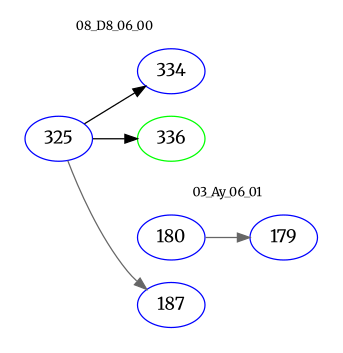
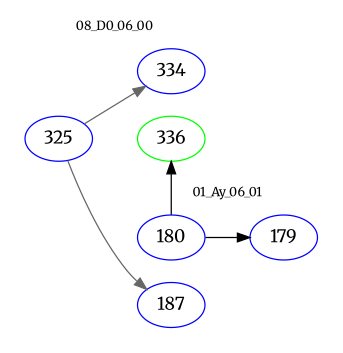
(115, 27) -> (115, 27)
(110, 108) -> (110, 108)
(109, 139) -> (171, 194)
(228, 193) -> (228, 193)
(221, 238) -> (221, 238)
